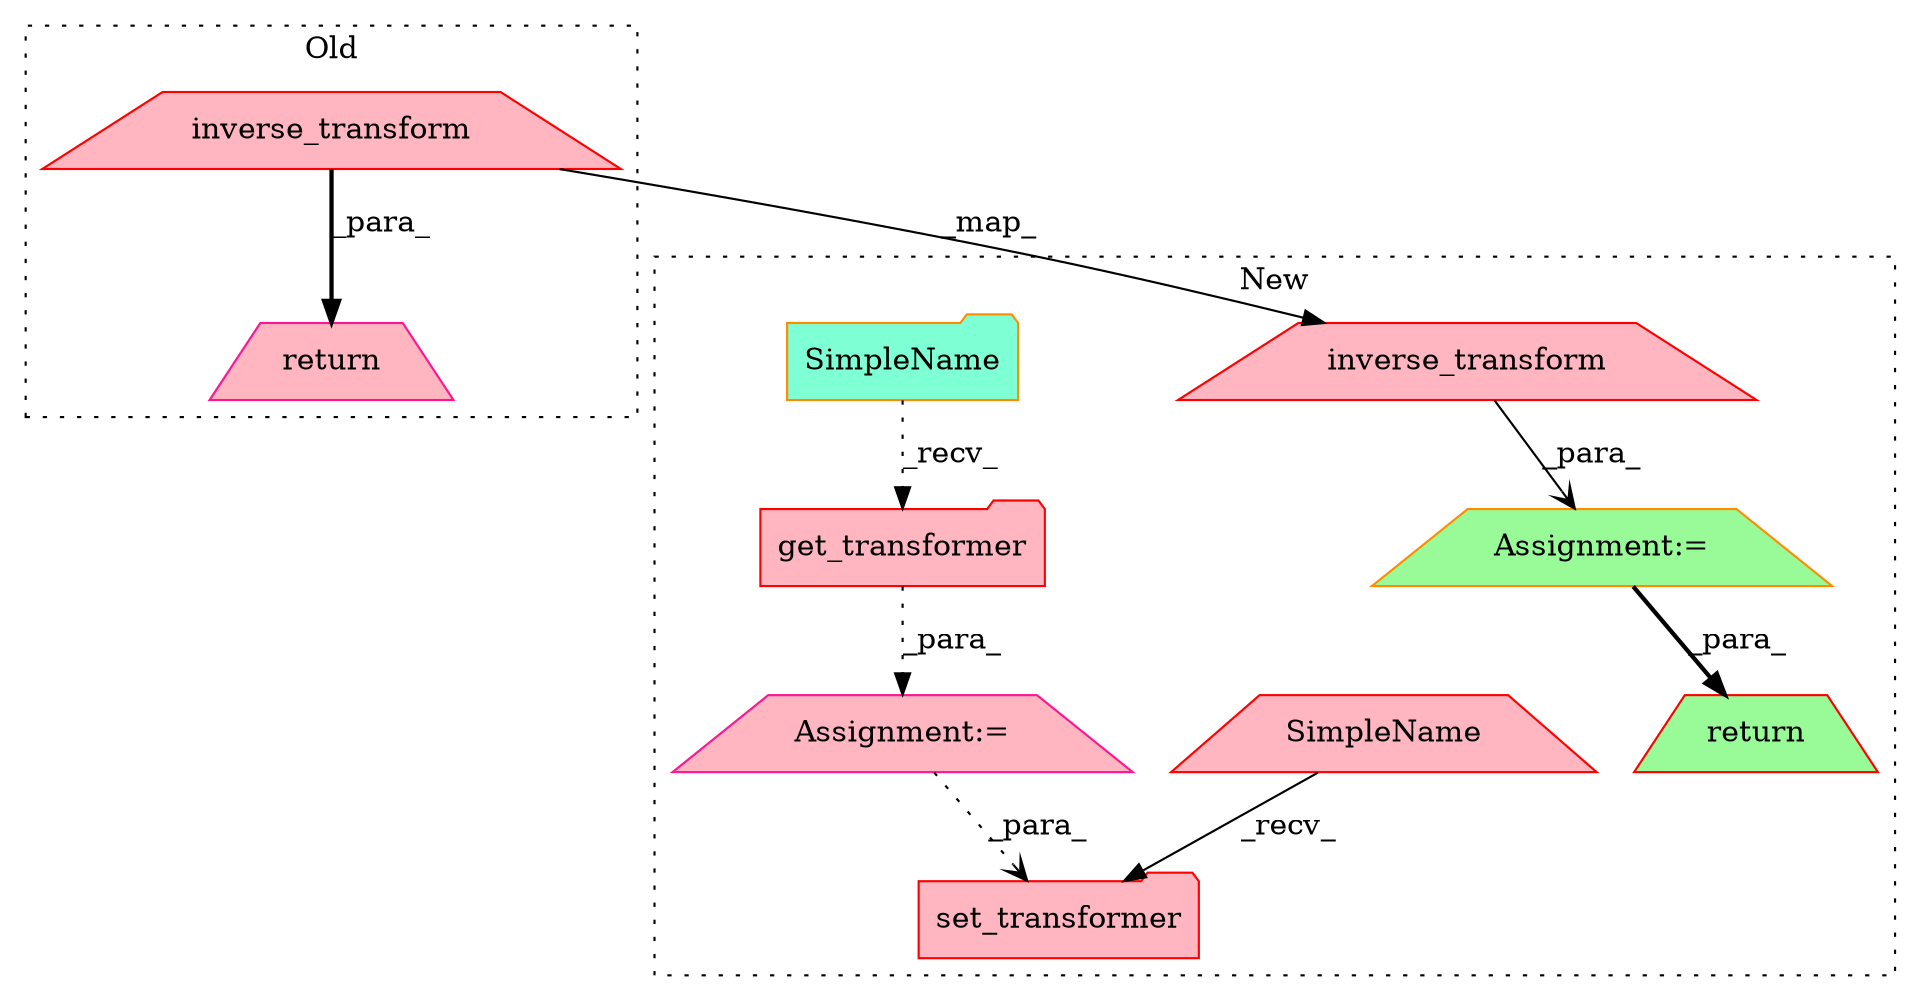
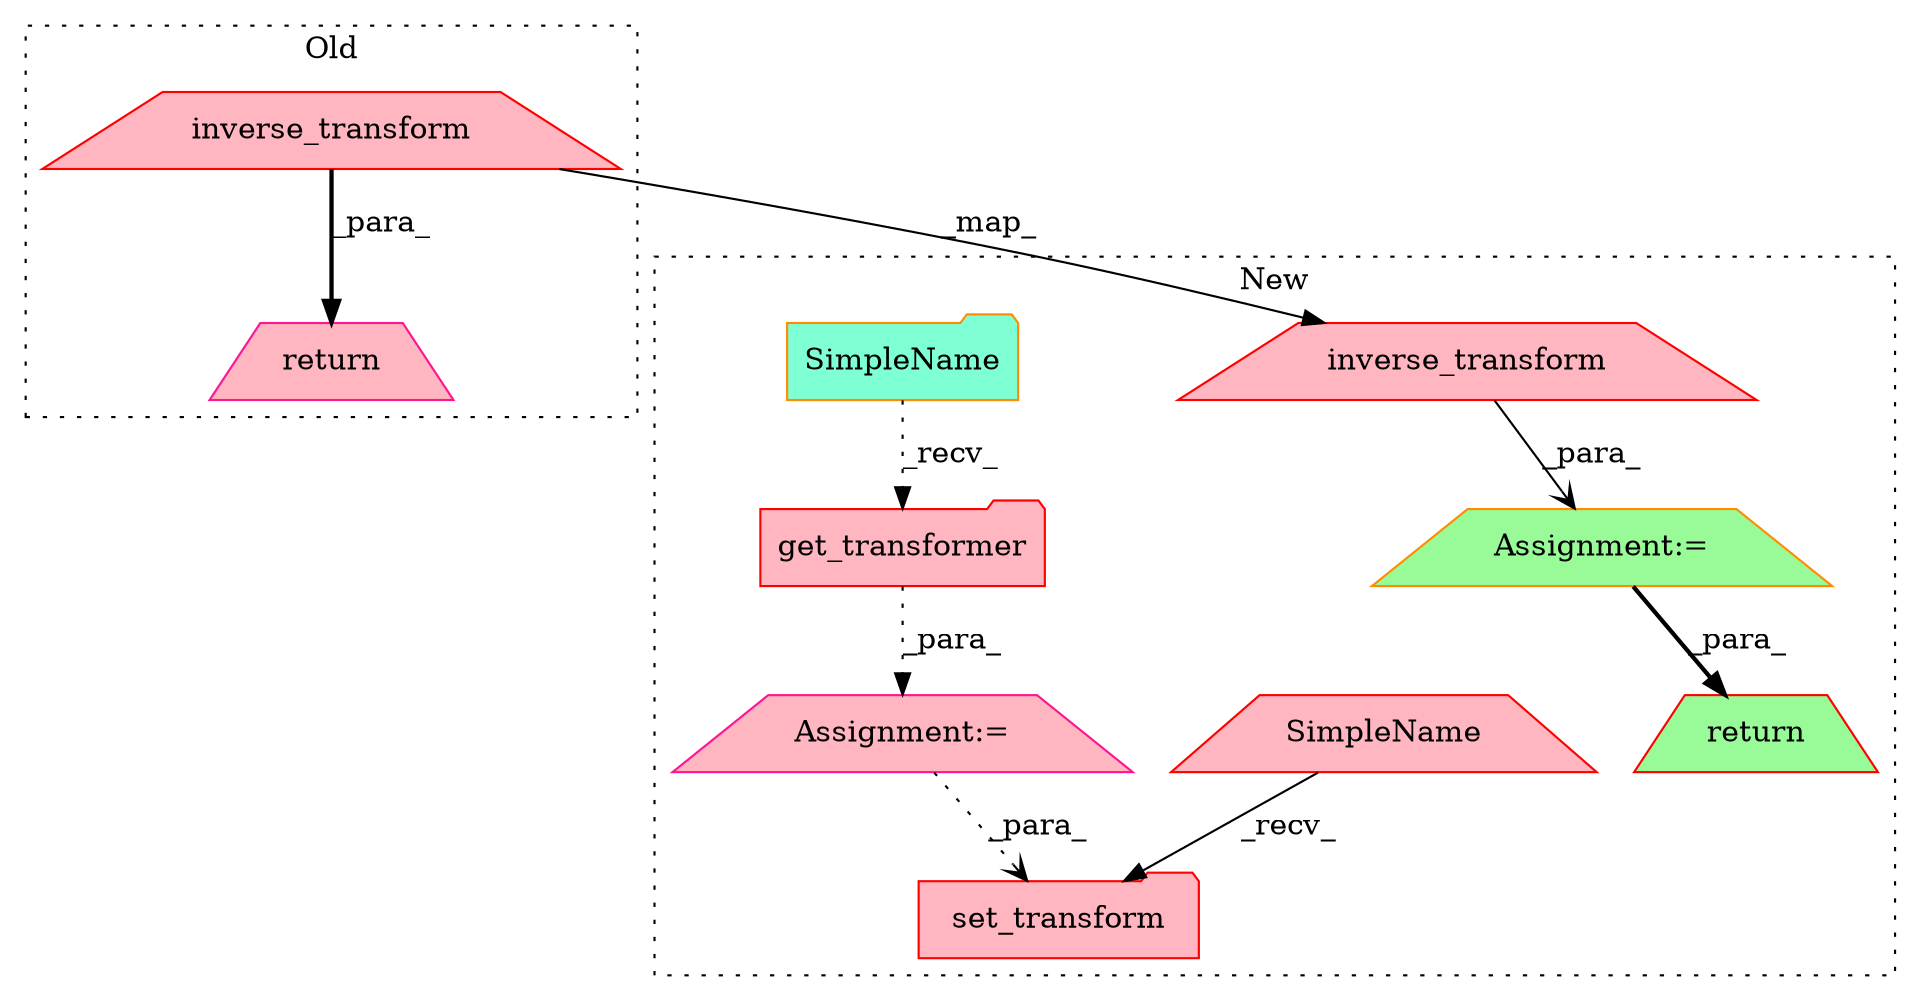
(1059, 920) -> (1059, 920)
